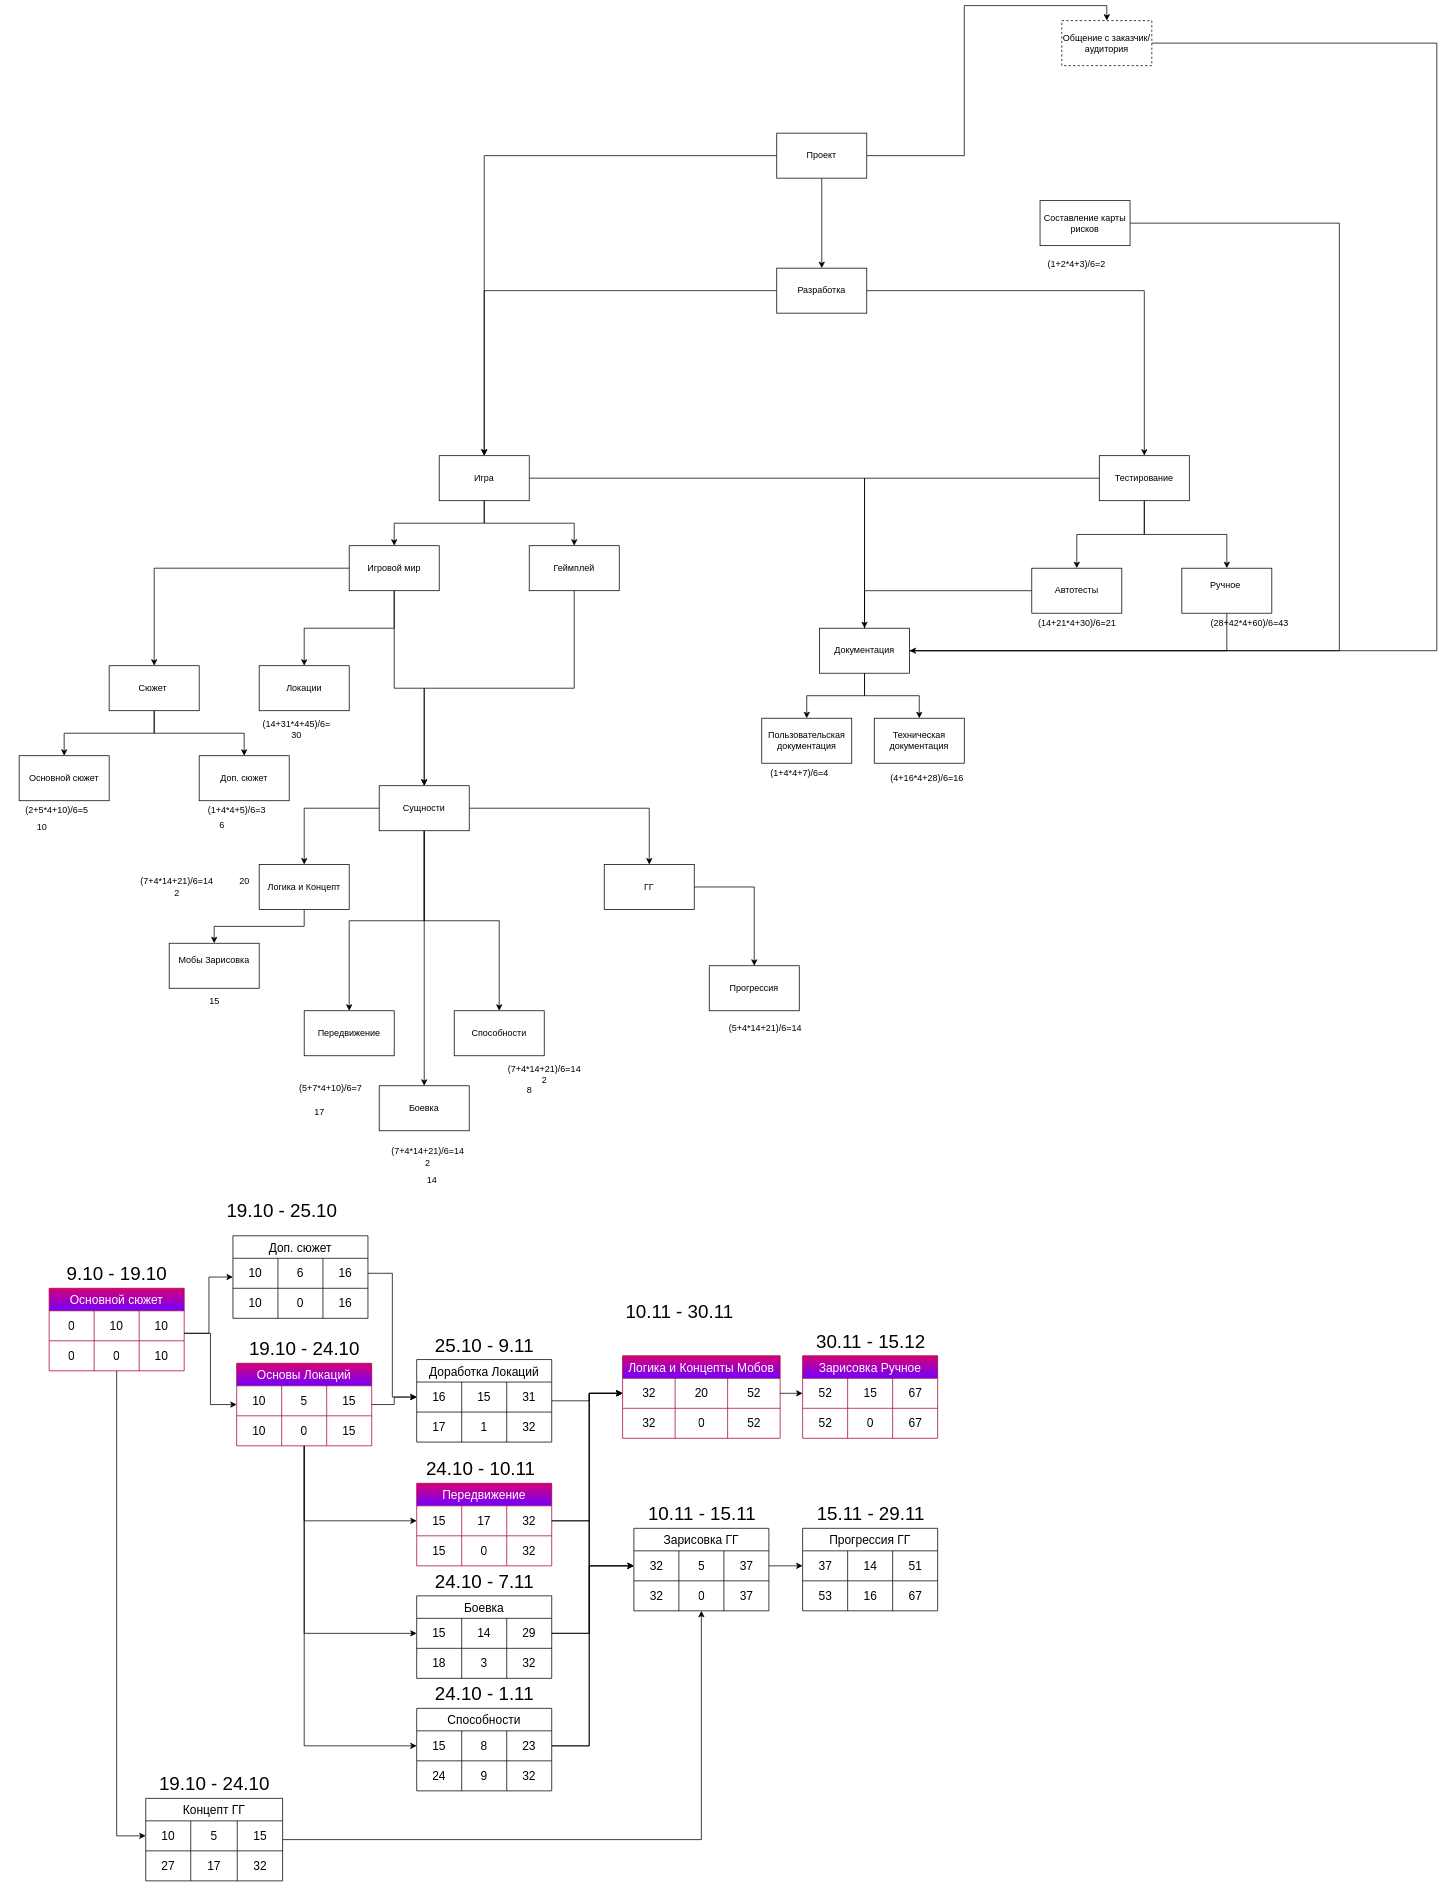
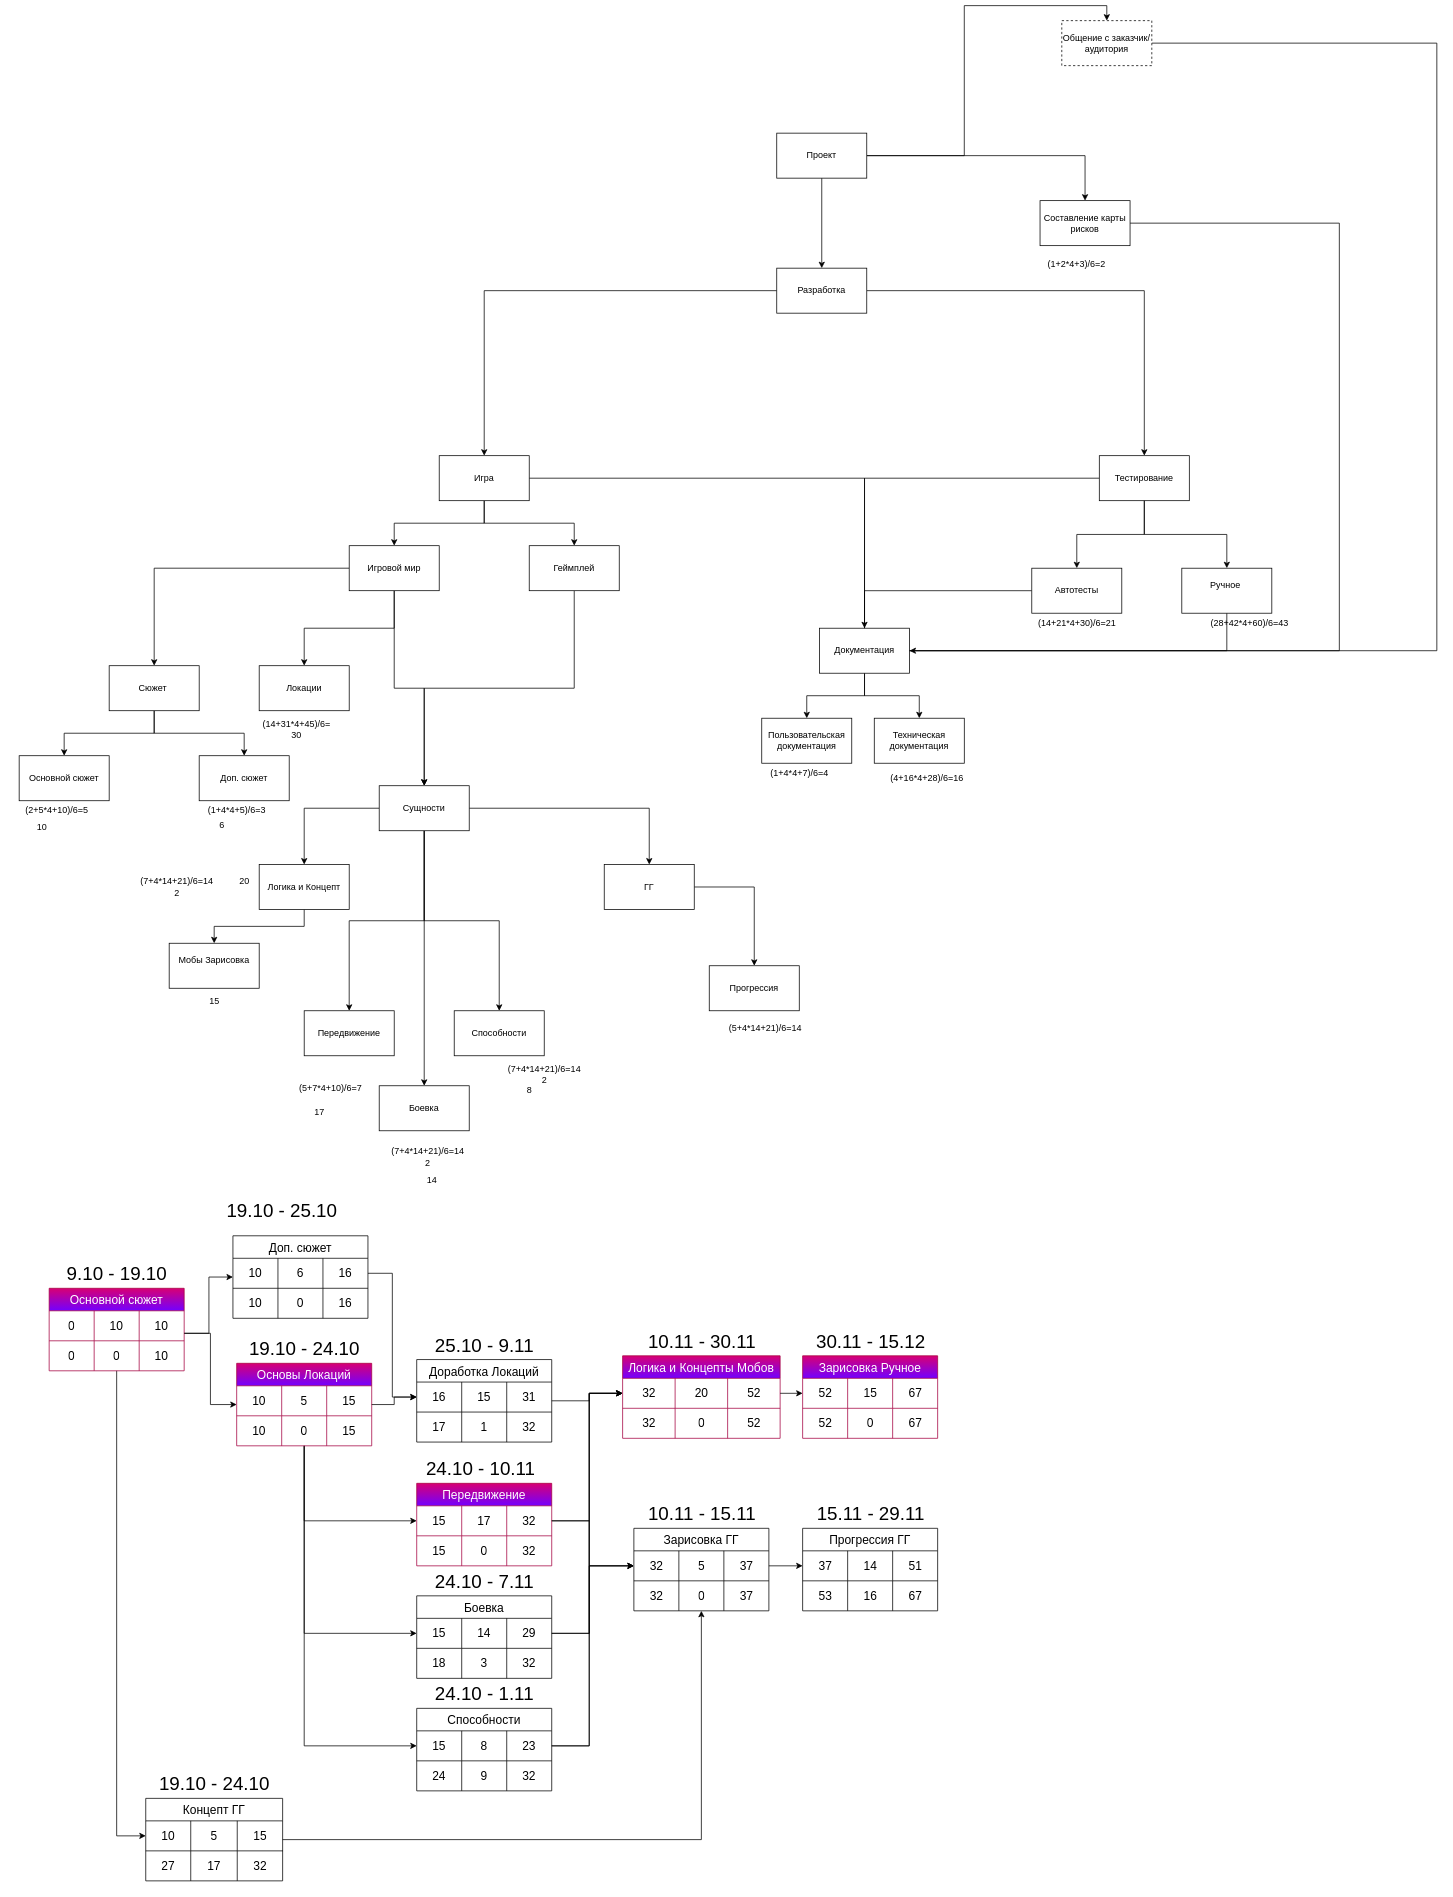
(564, 156) -> (1025, 156)
(679, 1311) -> (701, 1341)
